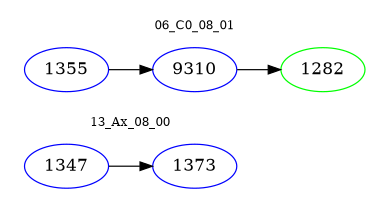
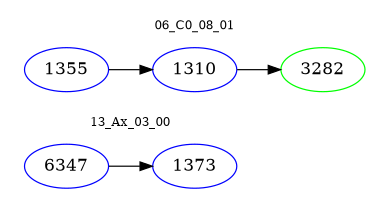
(195, 70) -> (195, 70)
(323, 70) -> (323, 70)
(131, 123) -> (131, 123)
(67, 166) -> (67, 166)
